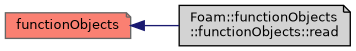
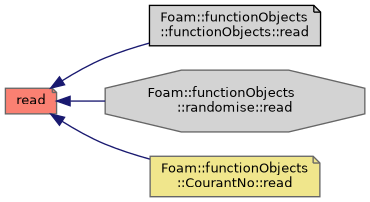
(68, 26) -> (31, 101)
none -> (235, 101)
none -> (235, 176)
